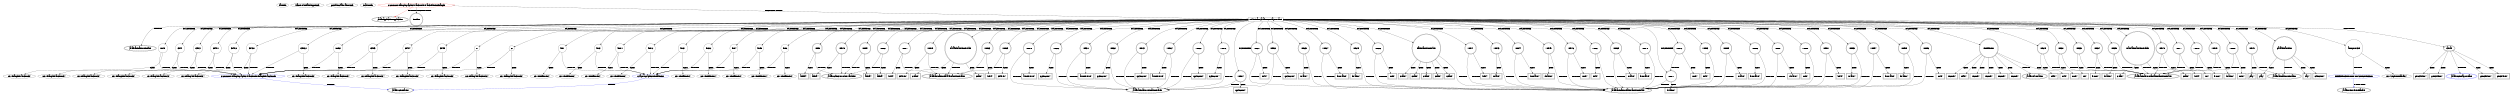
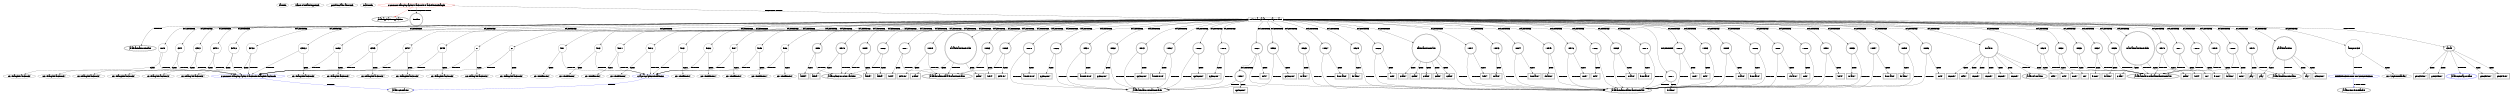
(1235, 41) -> (1250, 64)
(1989, 48) -> (1989, 48)
(1673, 61) -> (1678, 84)
